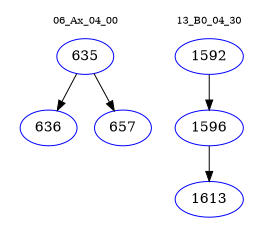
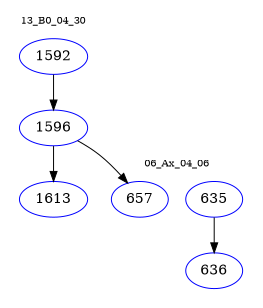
(86, 21) -> (177, 164)
(102, 88) -> (109, 164)
